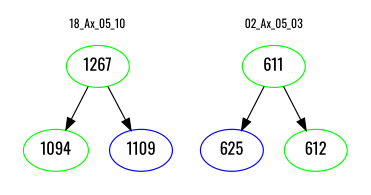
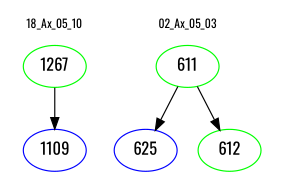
(56, 150) -> none
